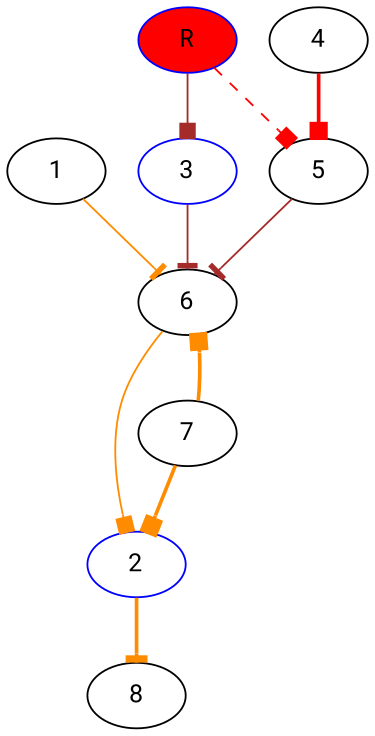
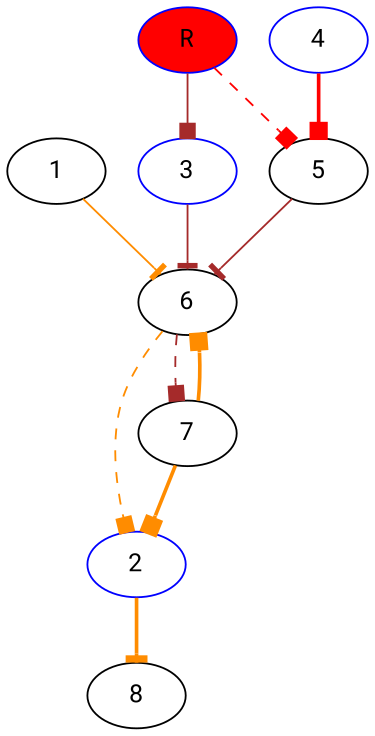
(319, 40) -> (319, 40)
none -> (175, 358)
(118, 417) -> (118, 417)
